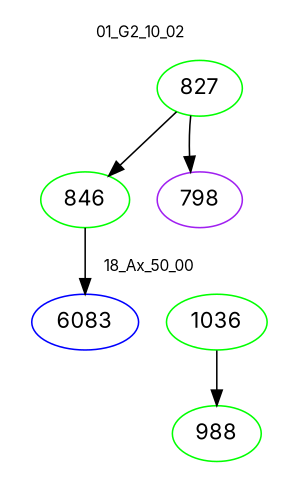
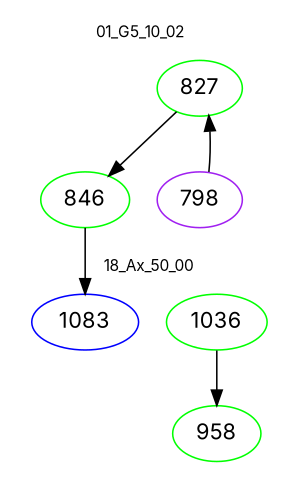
(141, 33) -> (141, 33)
(189, 136) -> (210, 152)
(85, 322) -> (85, 322)
(217, 434) -> (217, 434)
